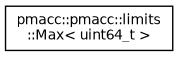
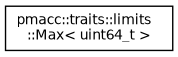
(89, 28) -> (89, 28)
